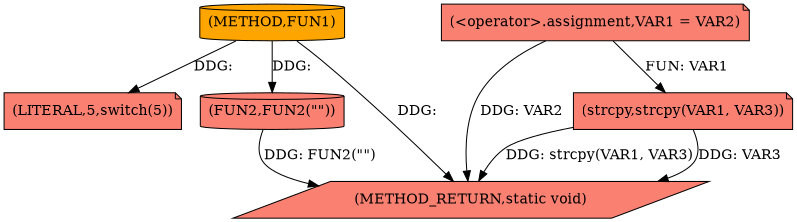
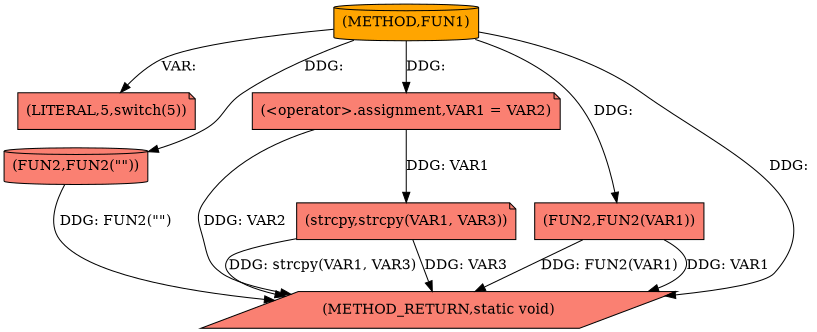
none -> (406, 62)
(216, 67) -> (181, 67)
(687, 67) -> (448, 166)
none -> (619, 221)
